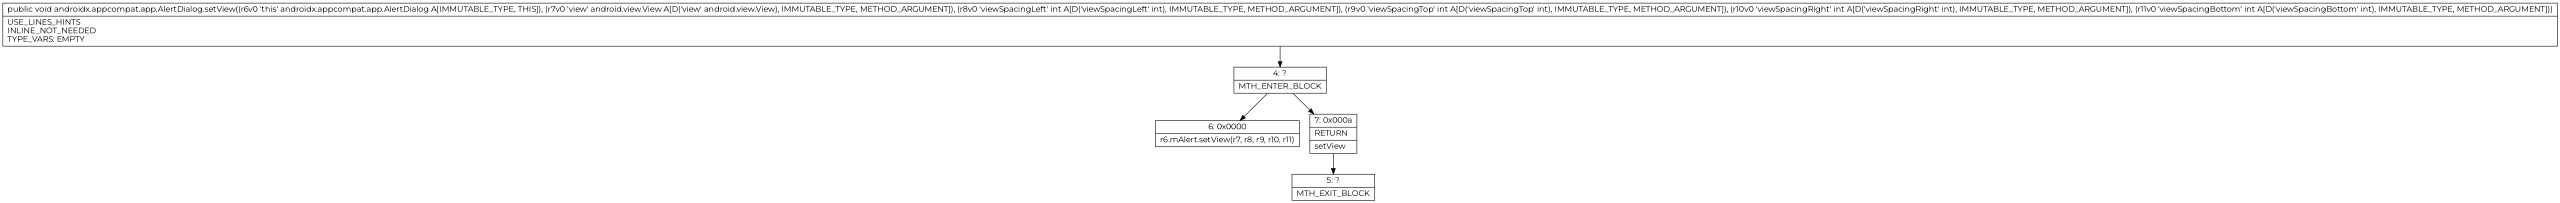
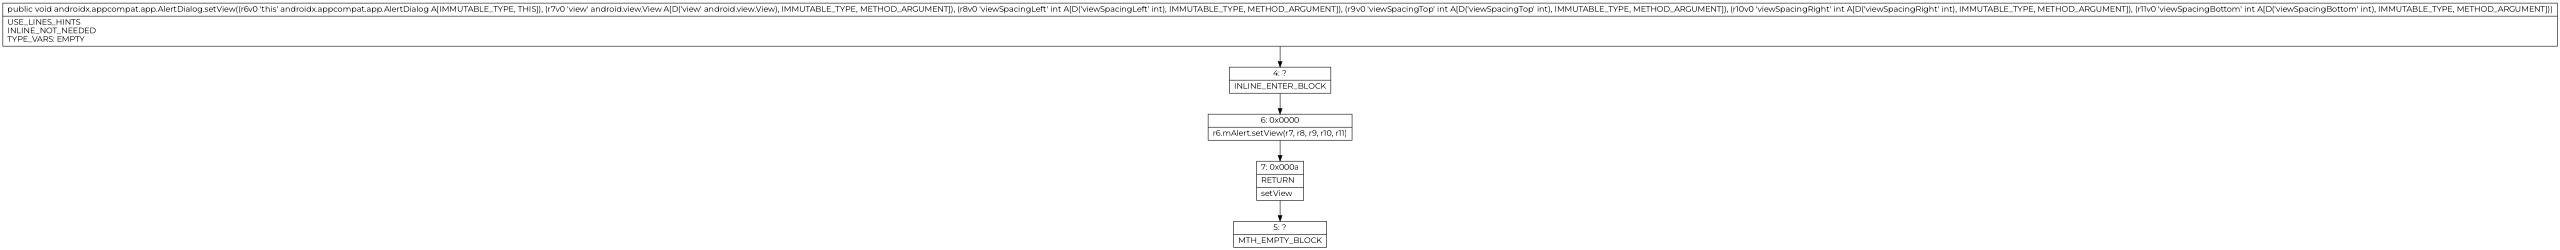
(1280, 86) -> (1280, 86)
(1301, 102) -> (1280, 148)
(1333, 194) -> (1280, 241)
